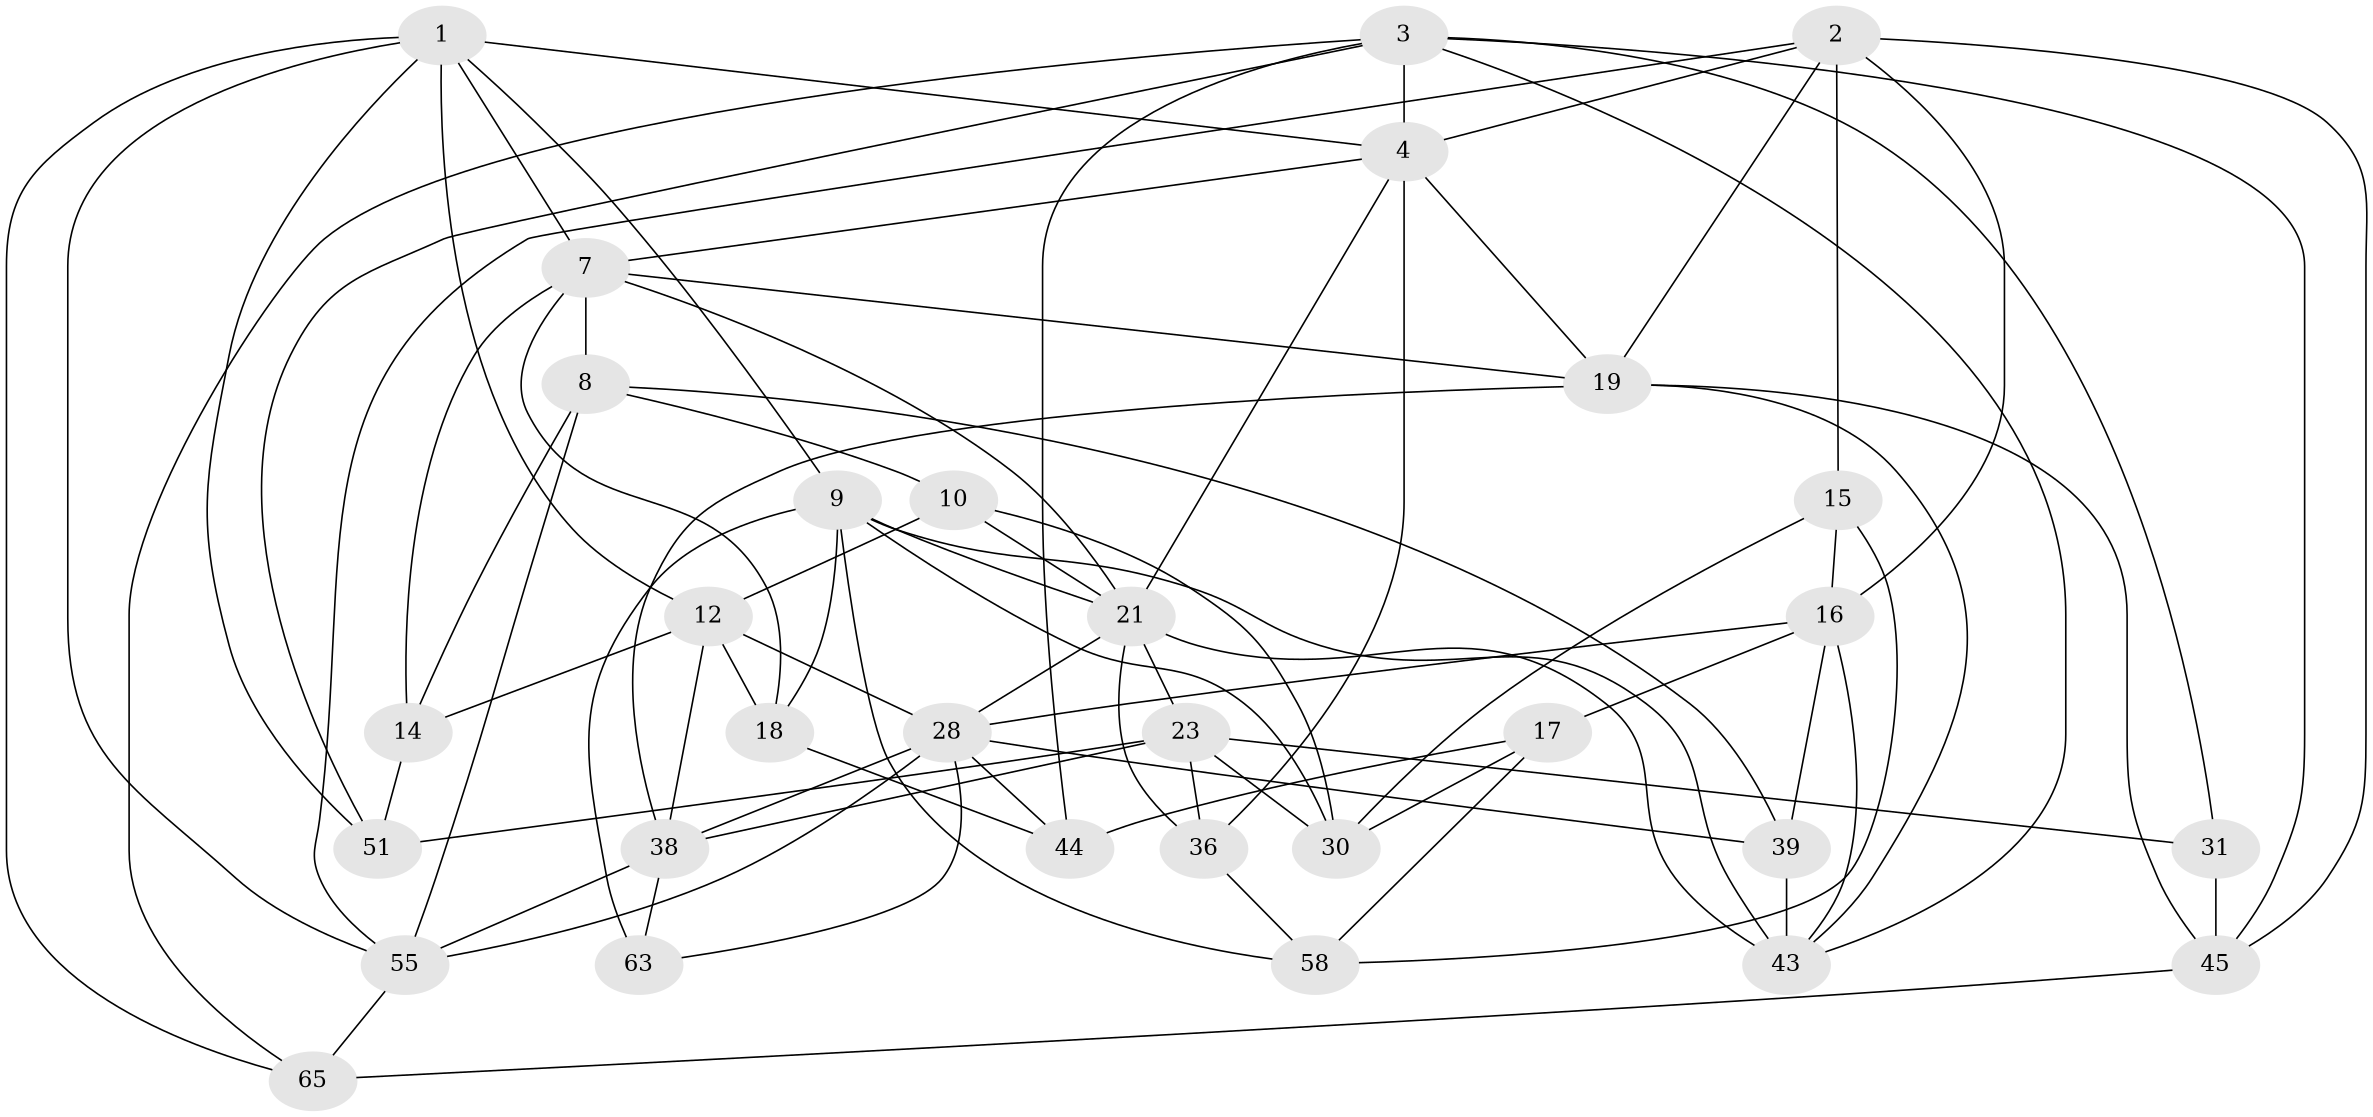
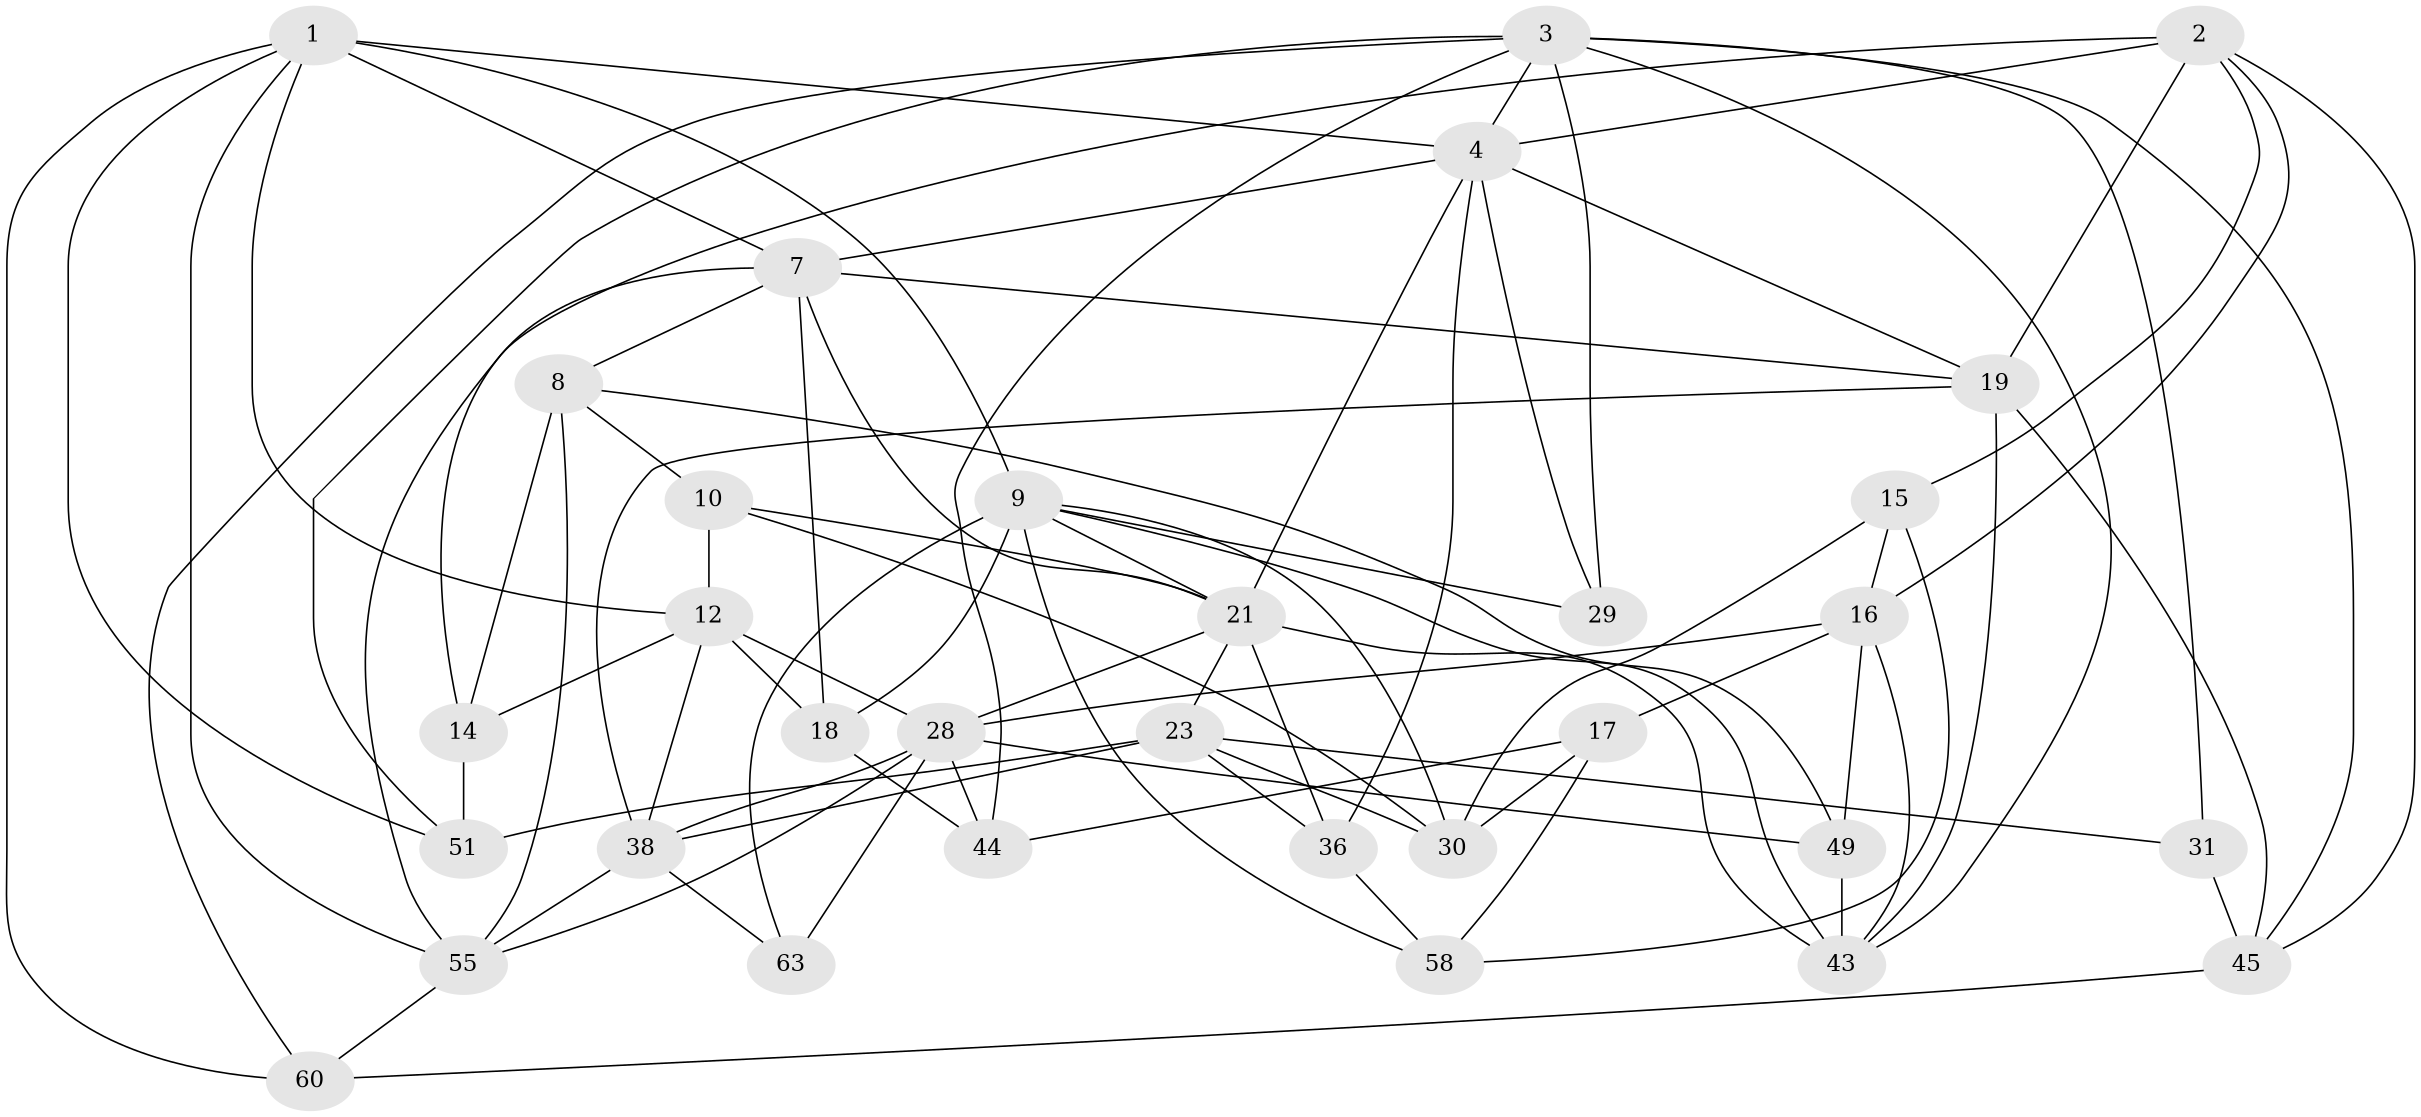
none -> (1603, 617)
(1787, 849) -> (1842, 849)
(313, 1081) -> (310, 1081)
